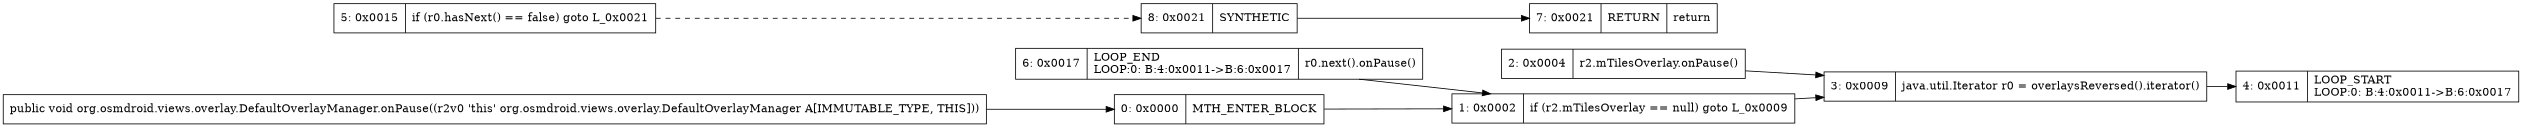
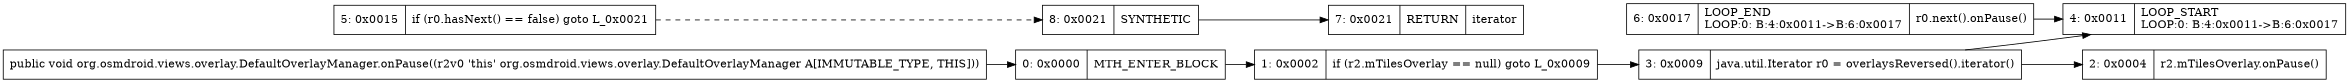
(1692, 18) -> (1495, 20)
(1781, 73) -> (2048, 65)
(1421, 86) -> (2044, 19)
